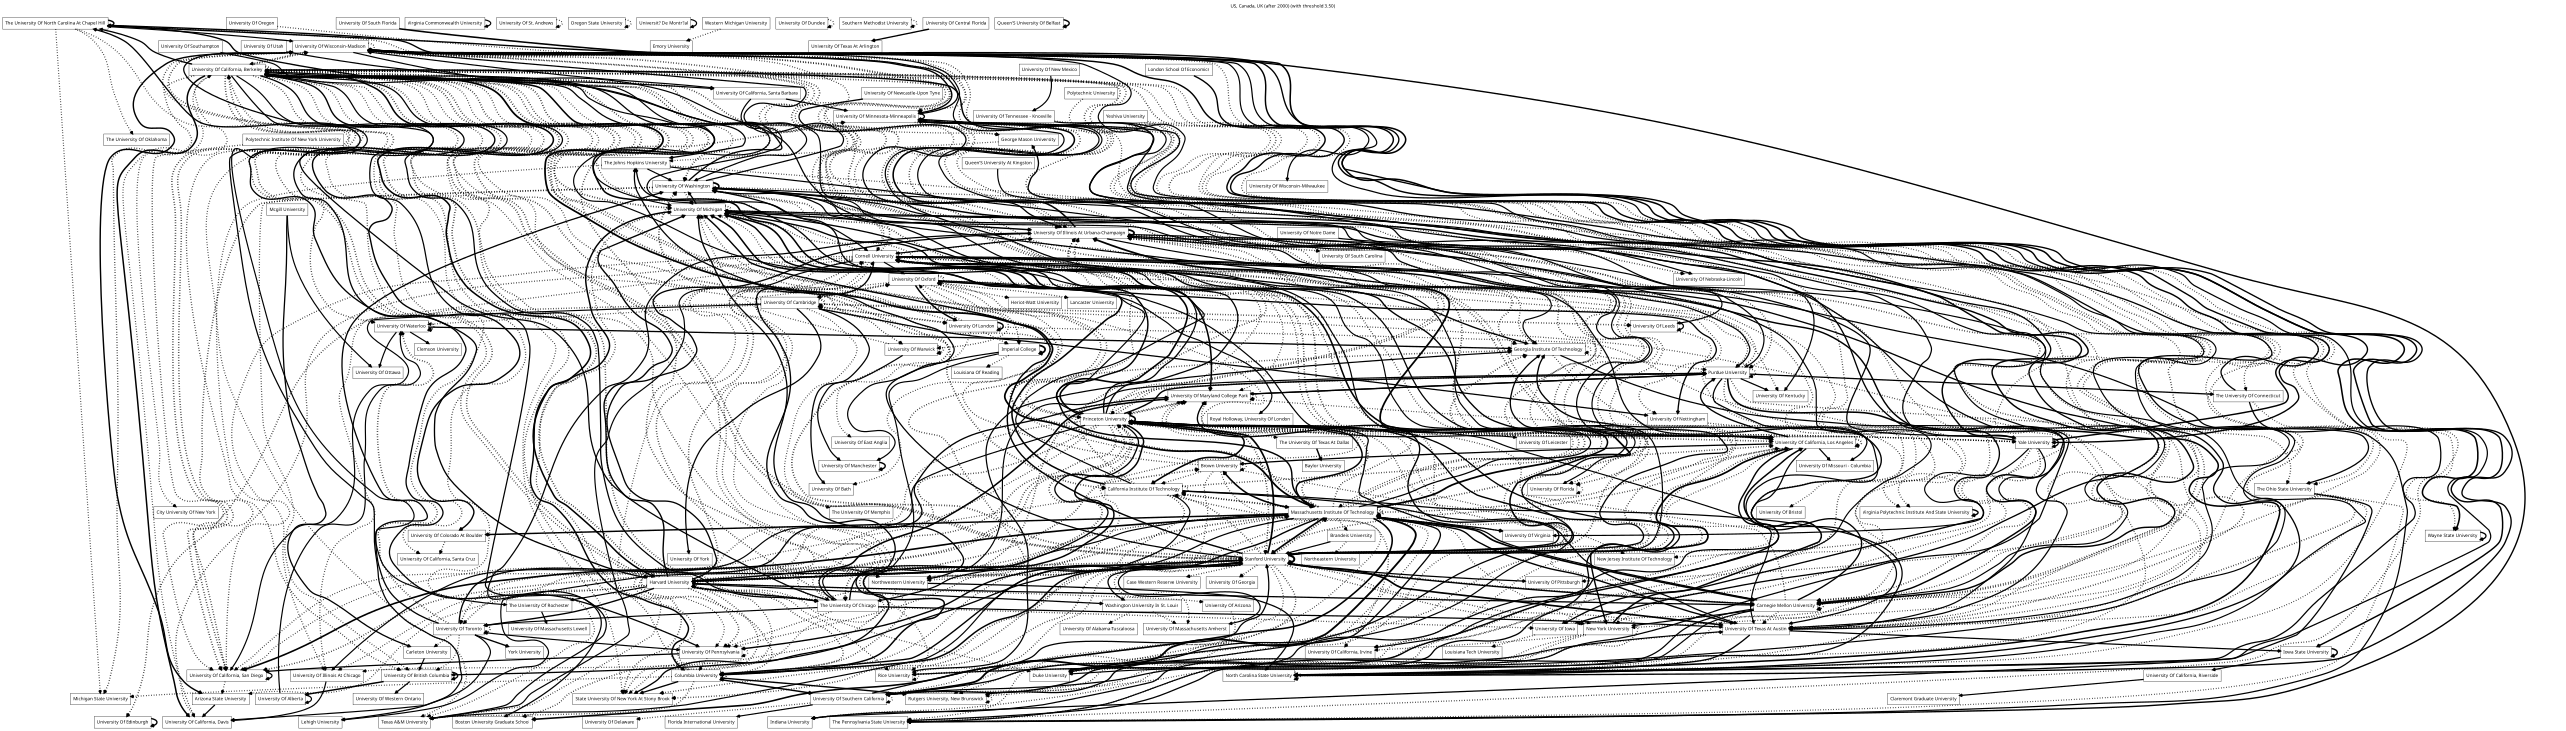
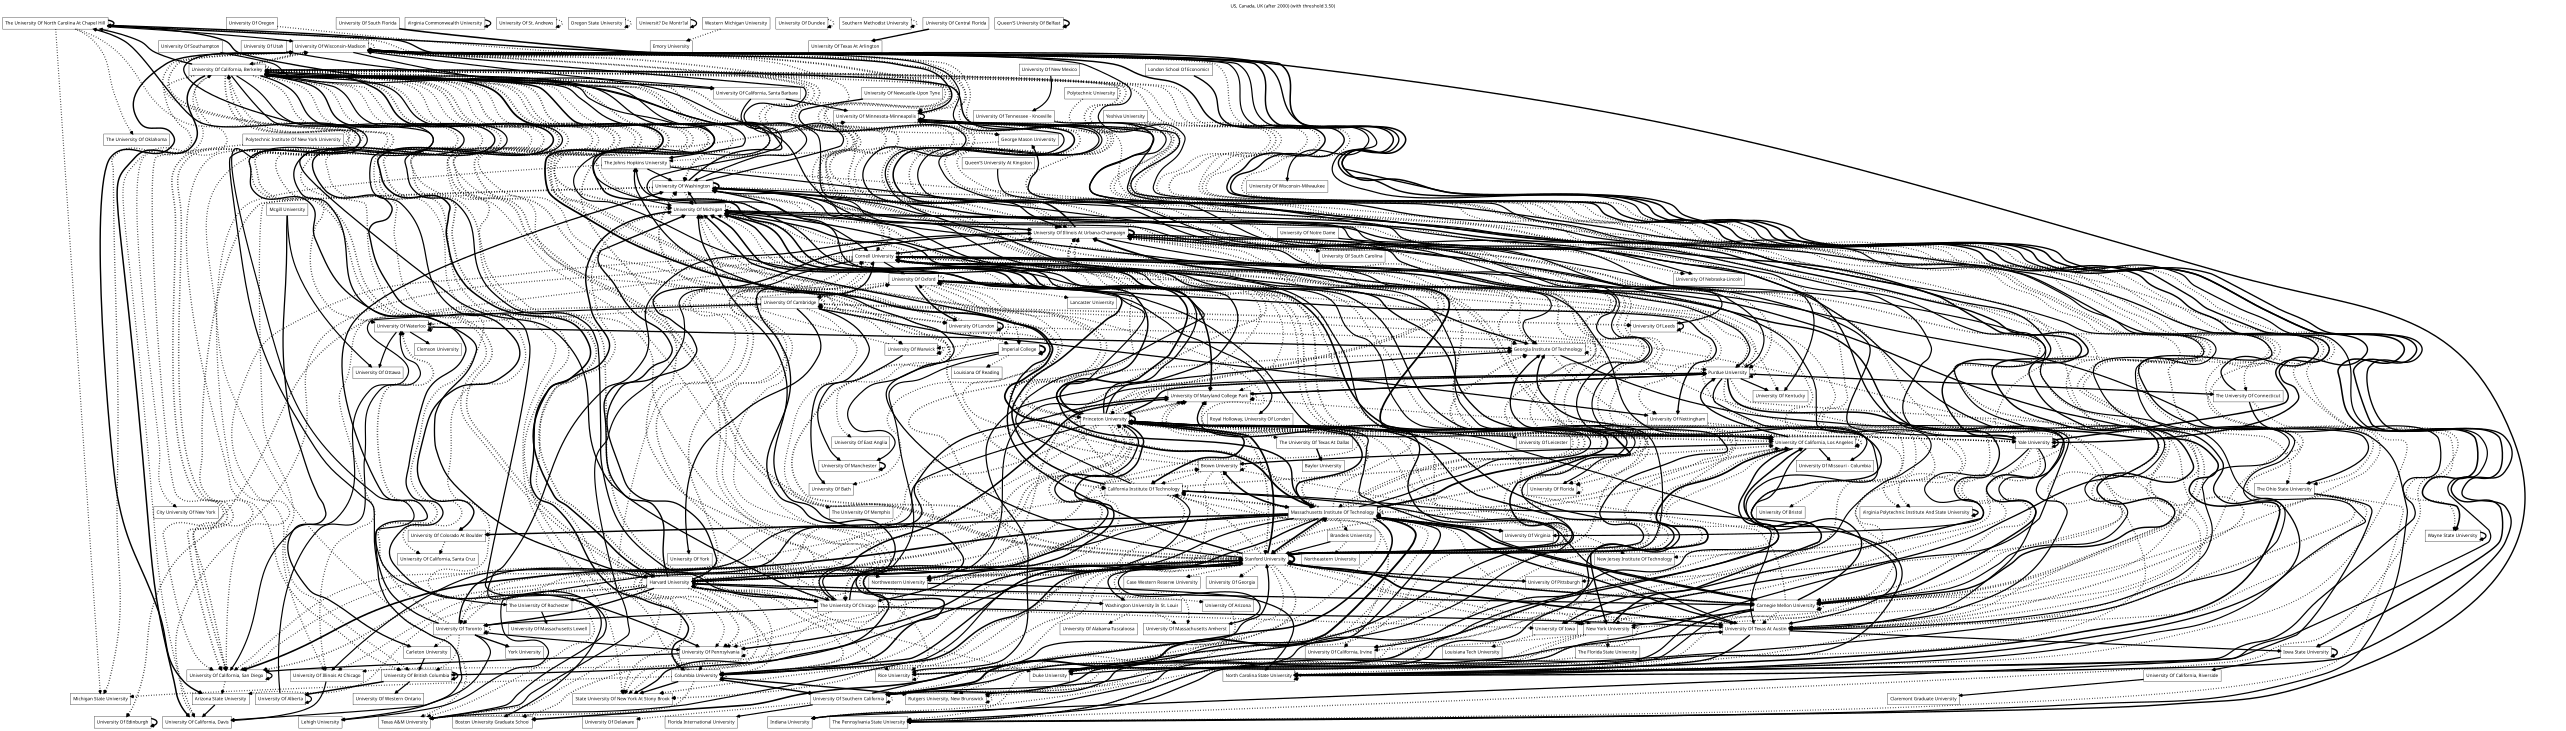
(694, 55) -> (694, 55)
(1035, 303) -> none
(1081, 558) -> none
none -> (1608, 652)
